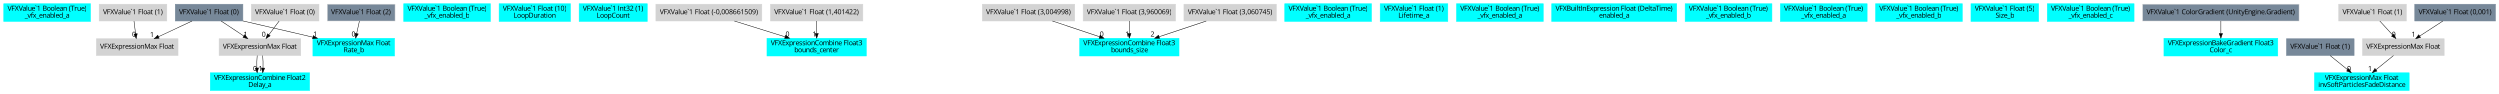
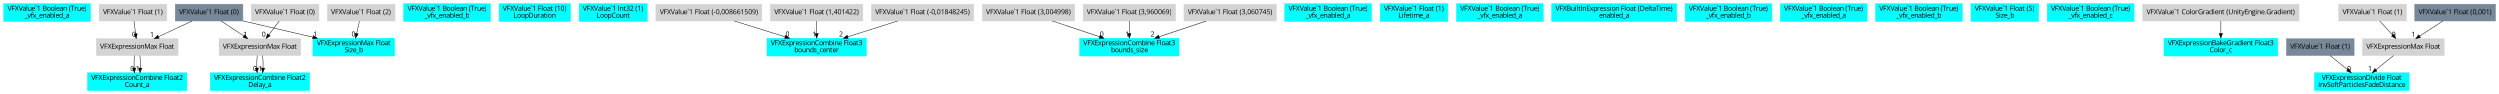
(361, 13) -> (361, 13)
none -> (923, 13)
(2221, 13) -> (2221, 13)
(354, 47) -> (354, 47)
none -> (137, 82)
(2362, 82) -> (2362, 82)
